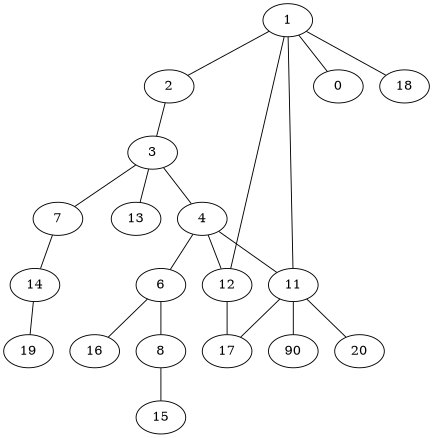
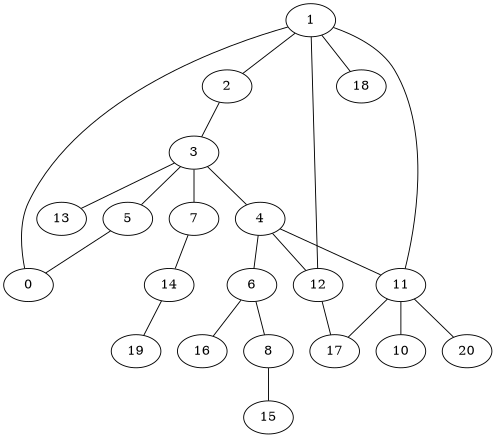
none -> (128, 219)
(293, 351) -> (401, 351)
